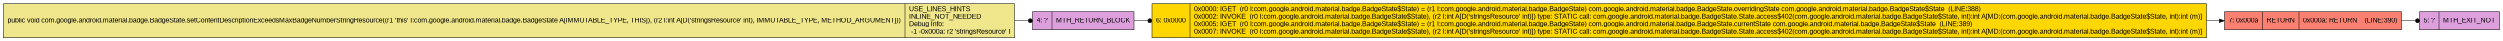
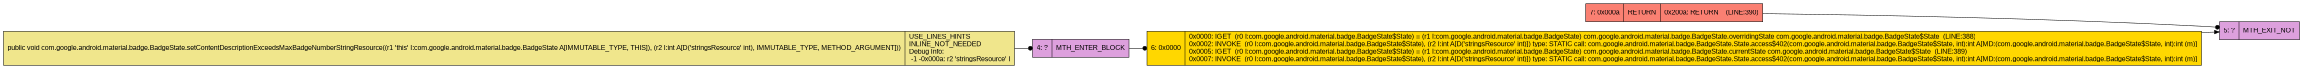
(1093, 20) -> (1090, 48)
(2350, 20) -> (1712, 12)
(2213, 21) -> (2208, 32)
